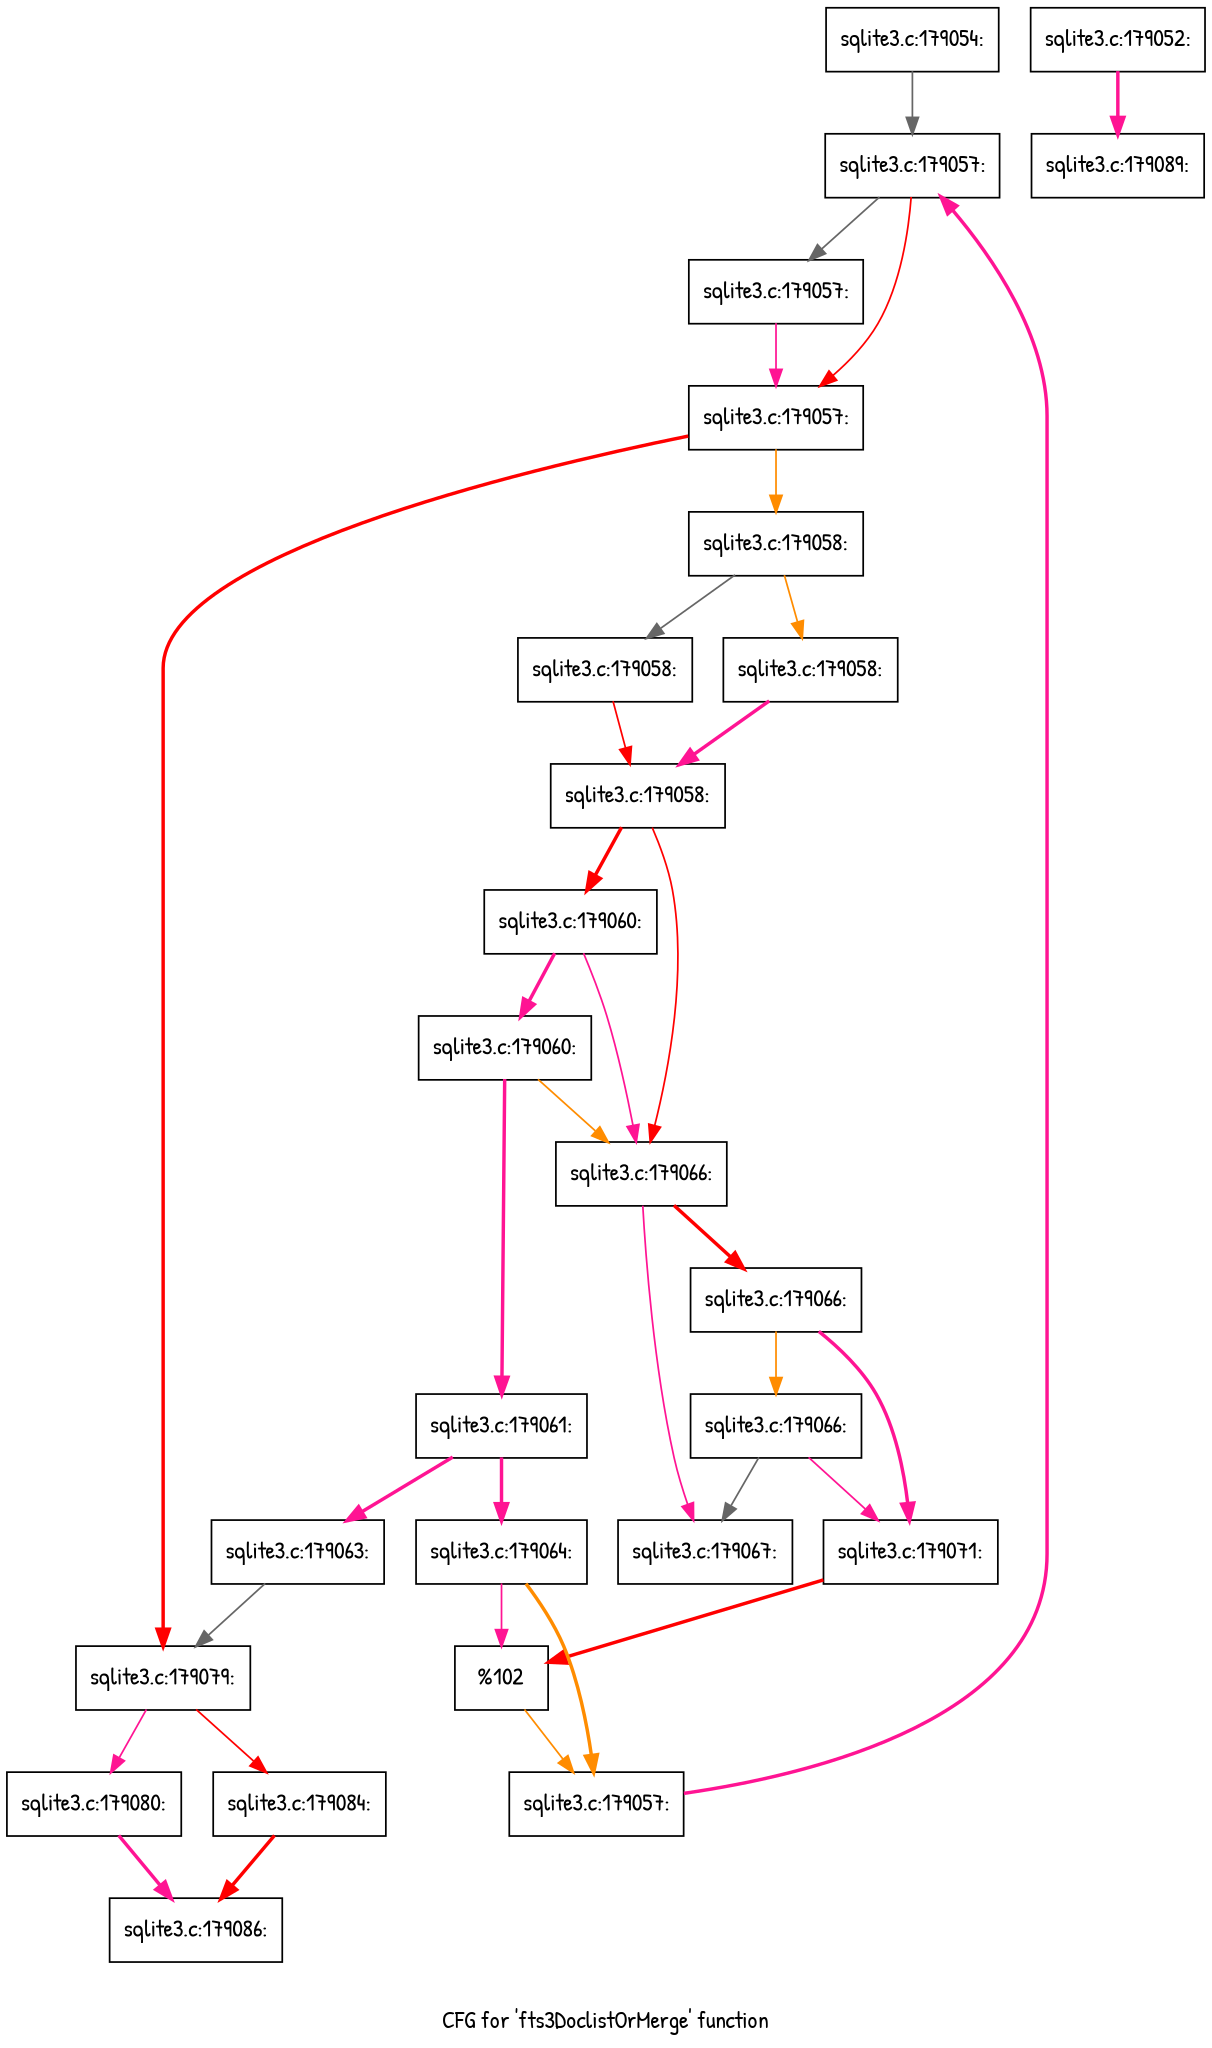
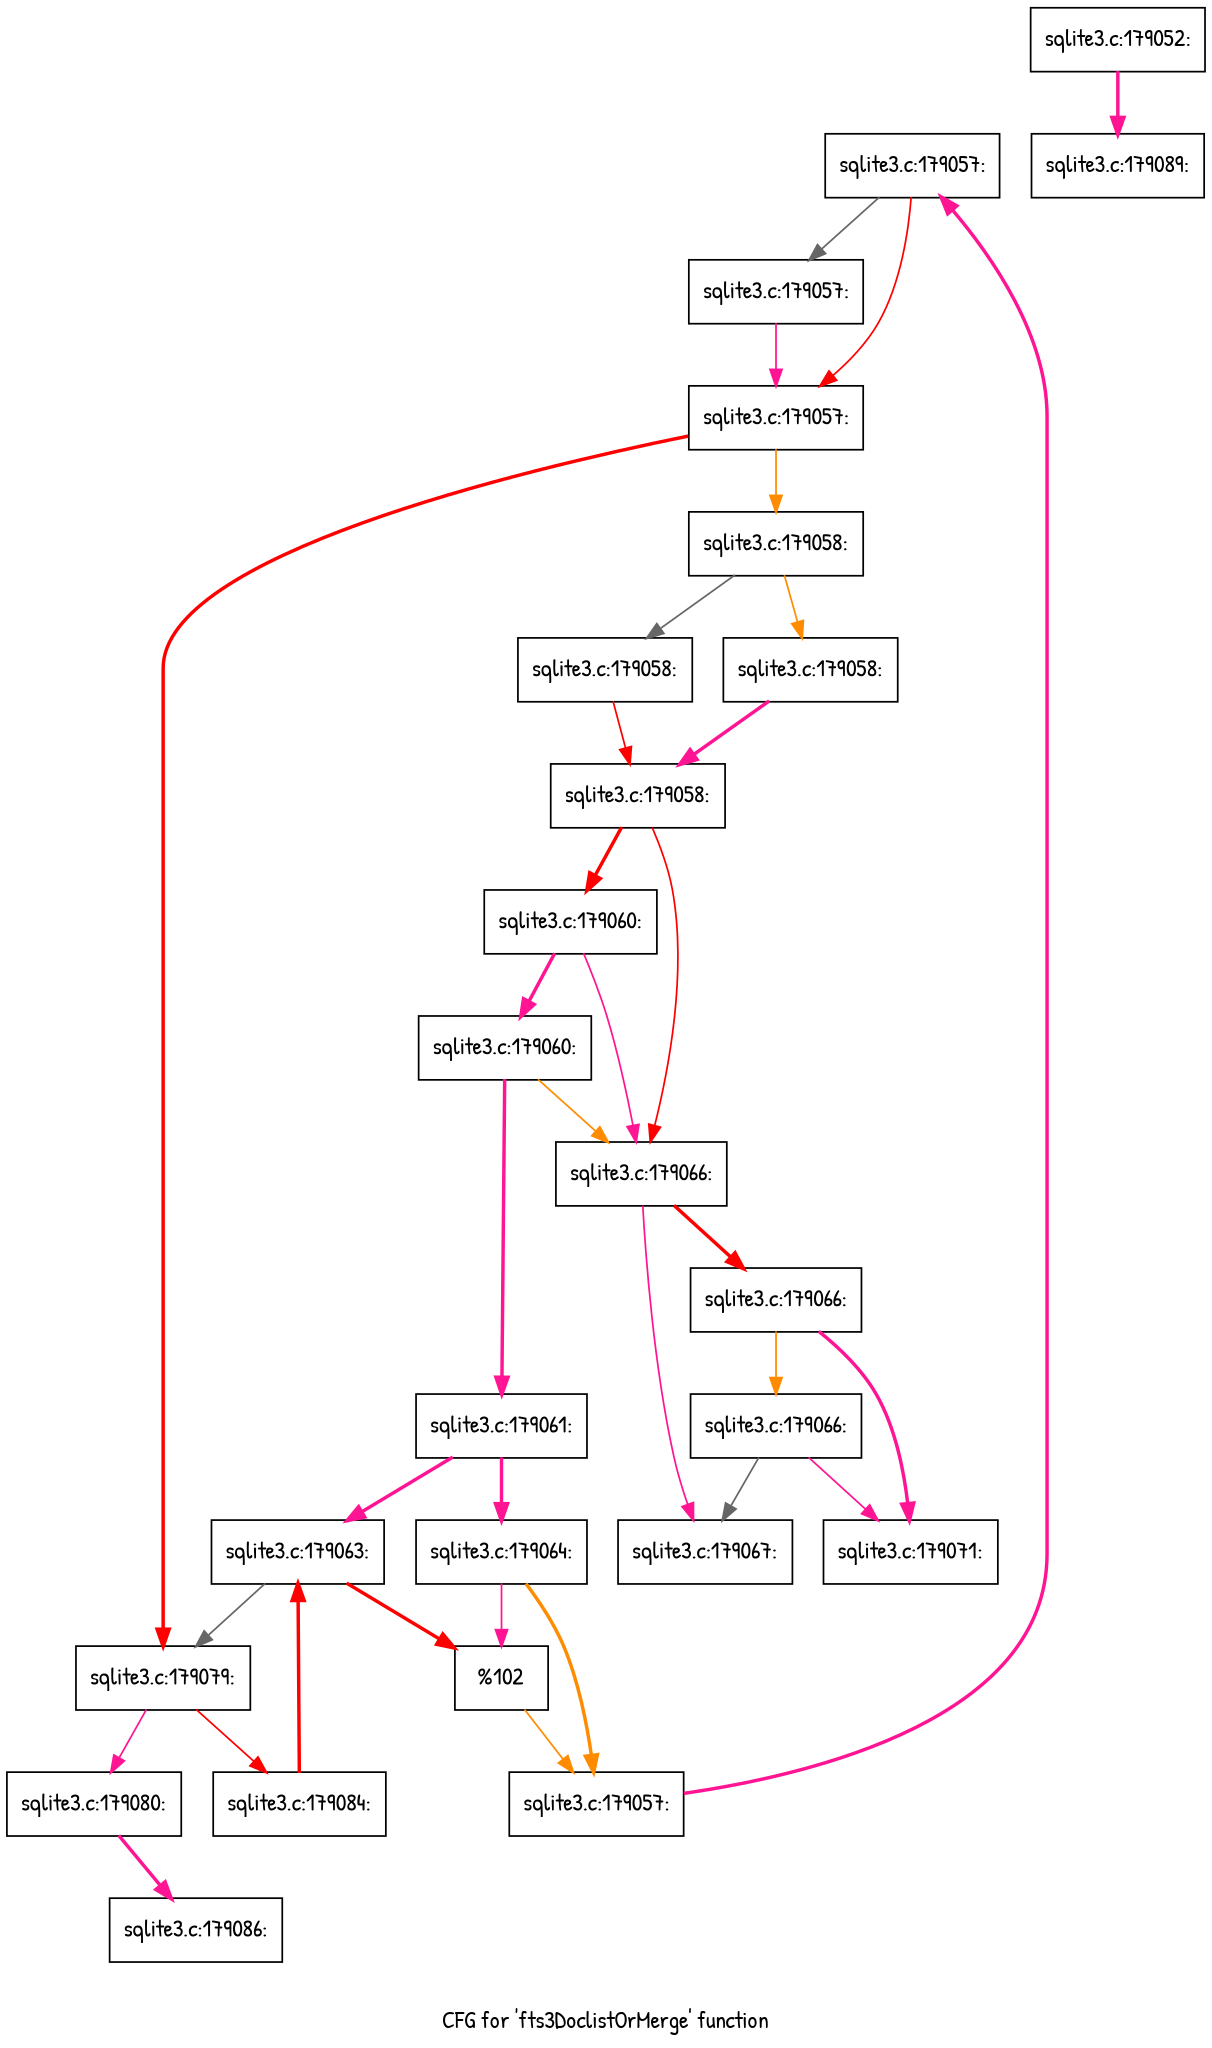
(912, 40) -> none
(694, 1619) -> (393, 1611)
(253, 1861) -> (299, 1687)
